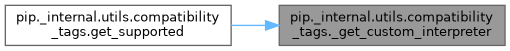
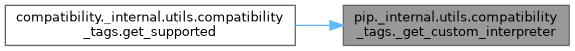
(118, 25) -> (150, 25)
